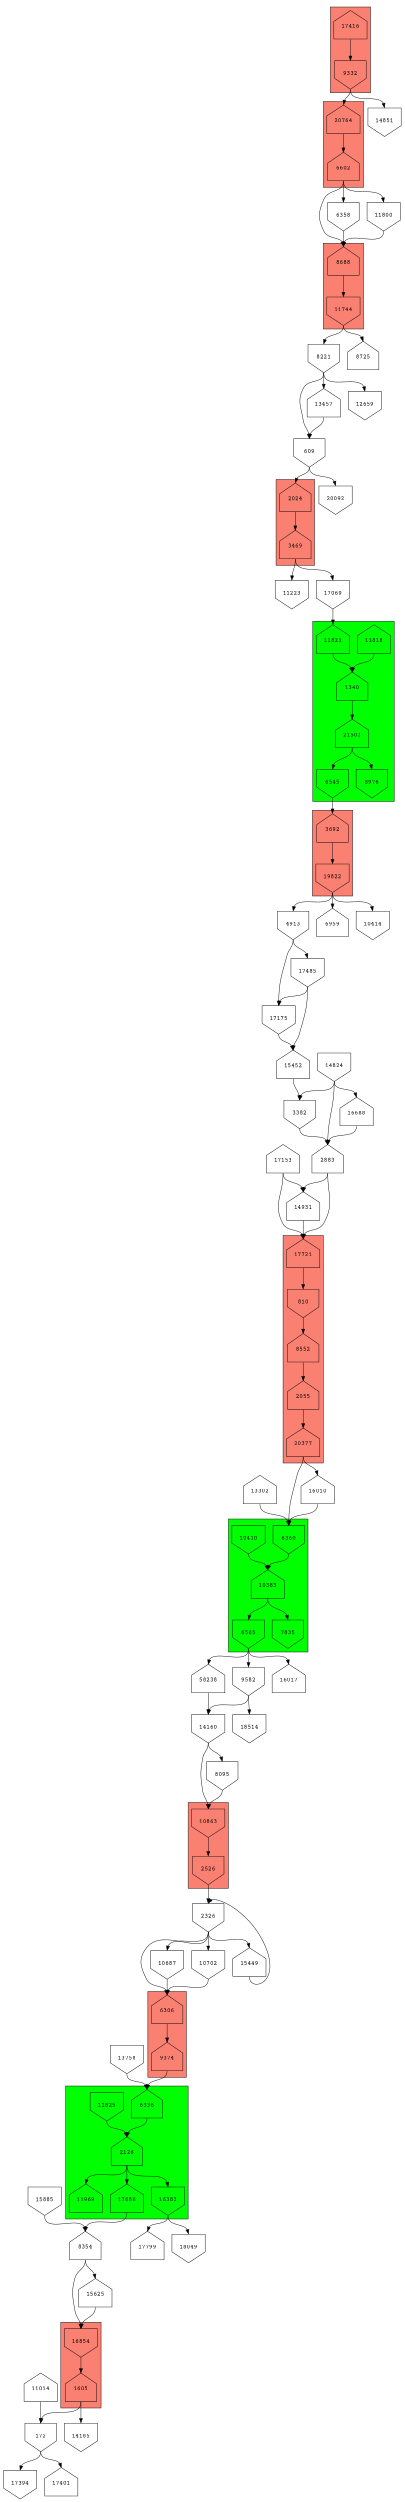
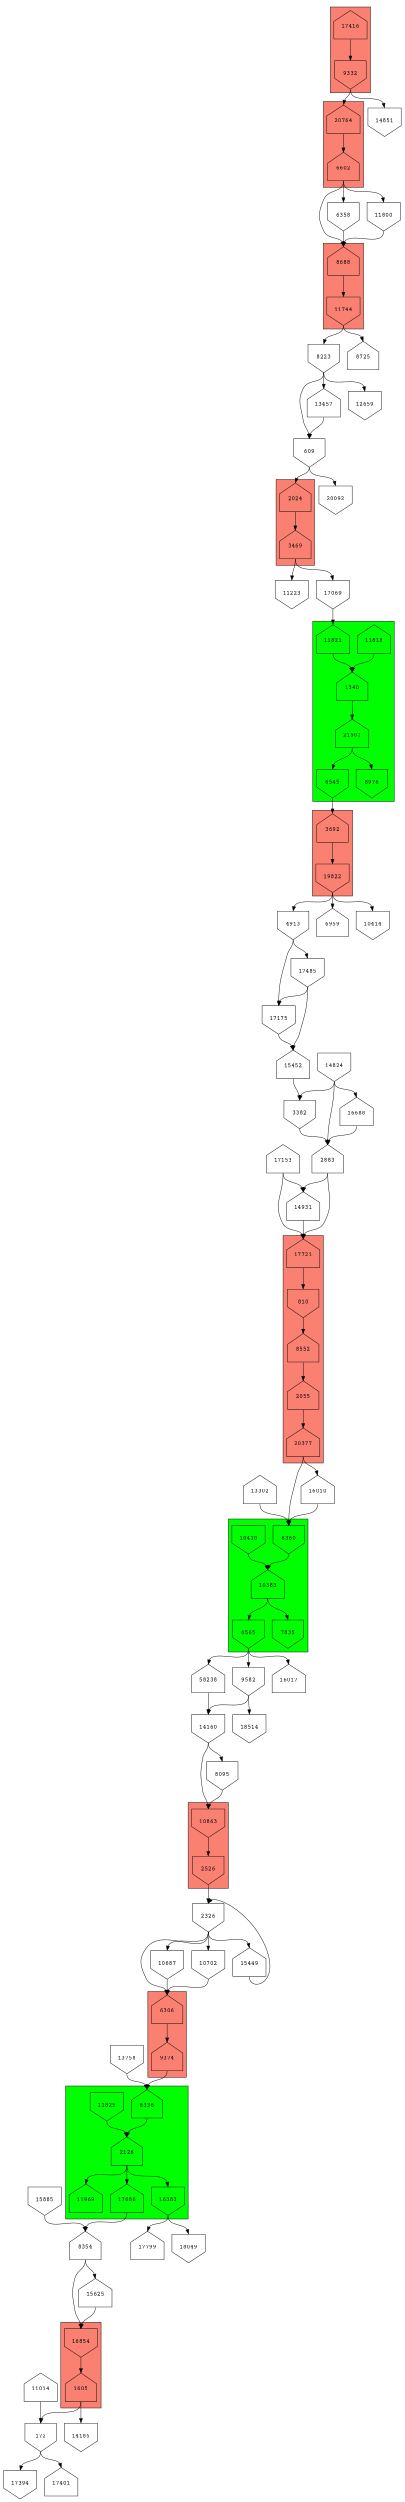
(324, 357) -> (324, 357)
